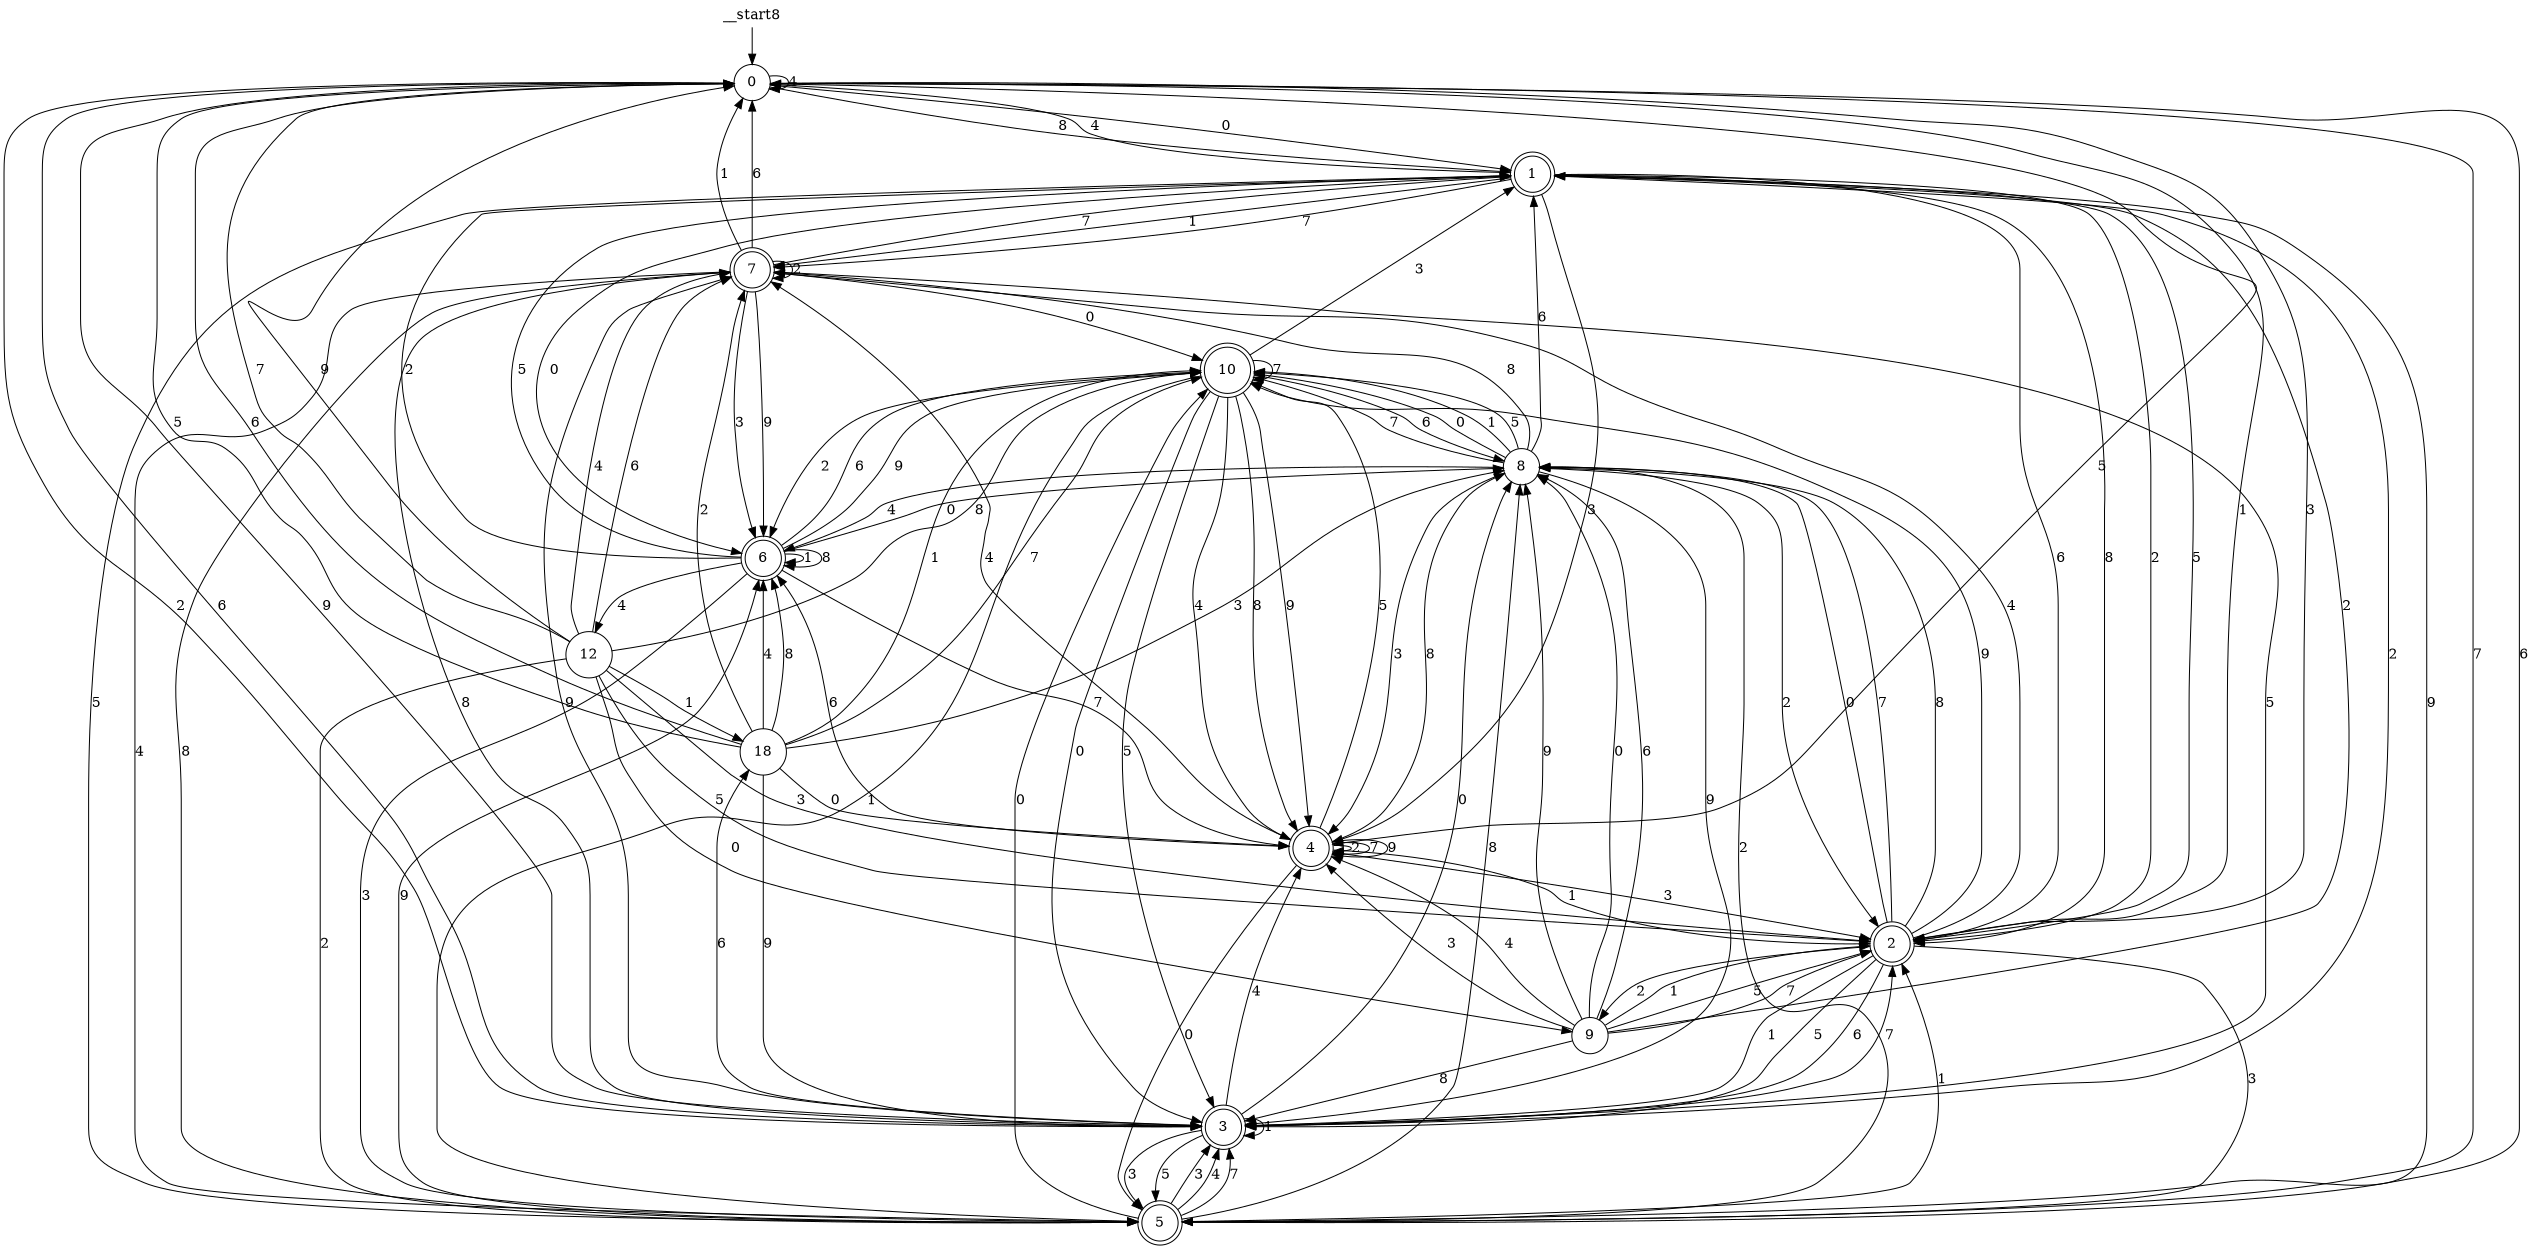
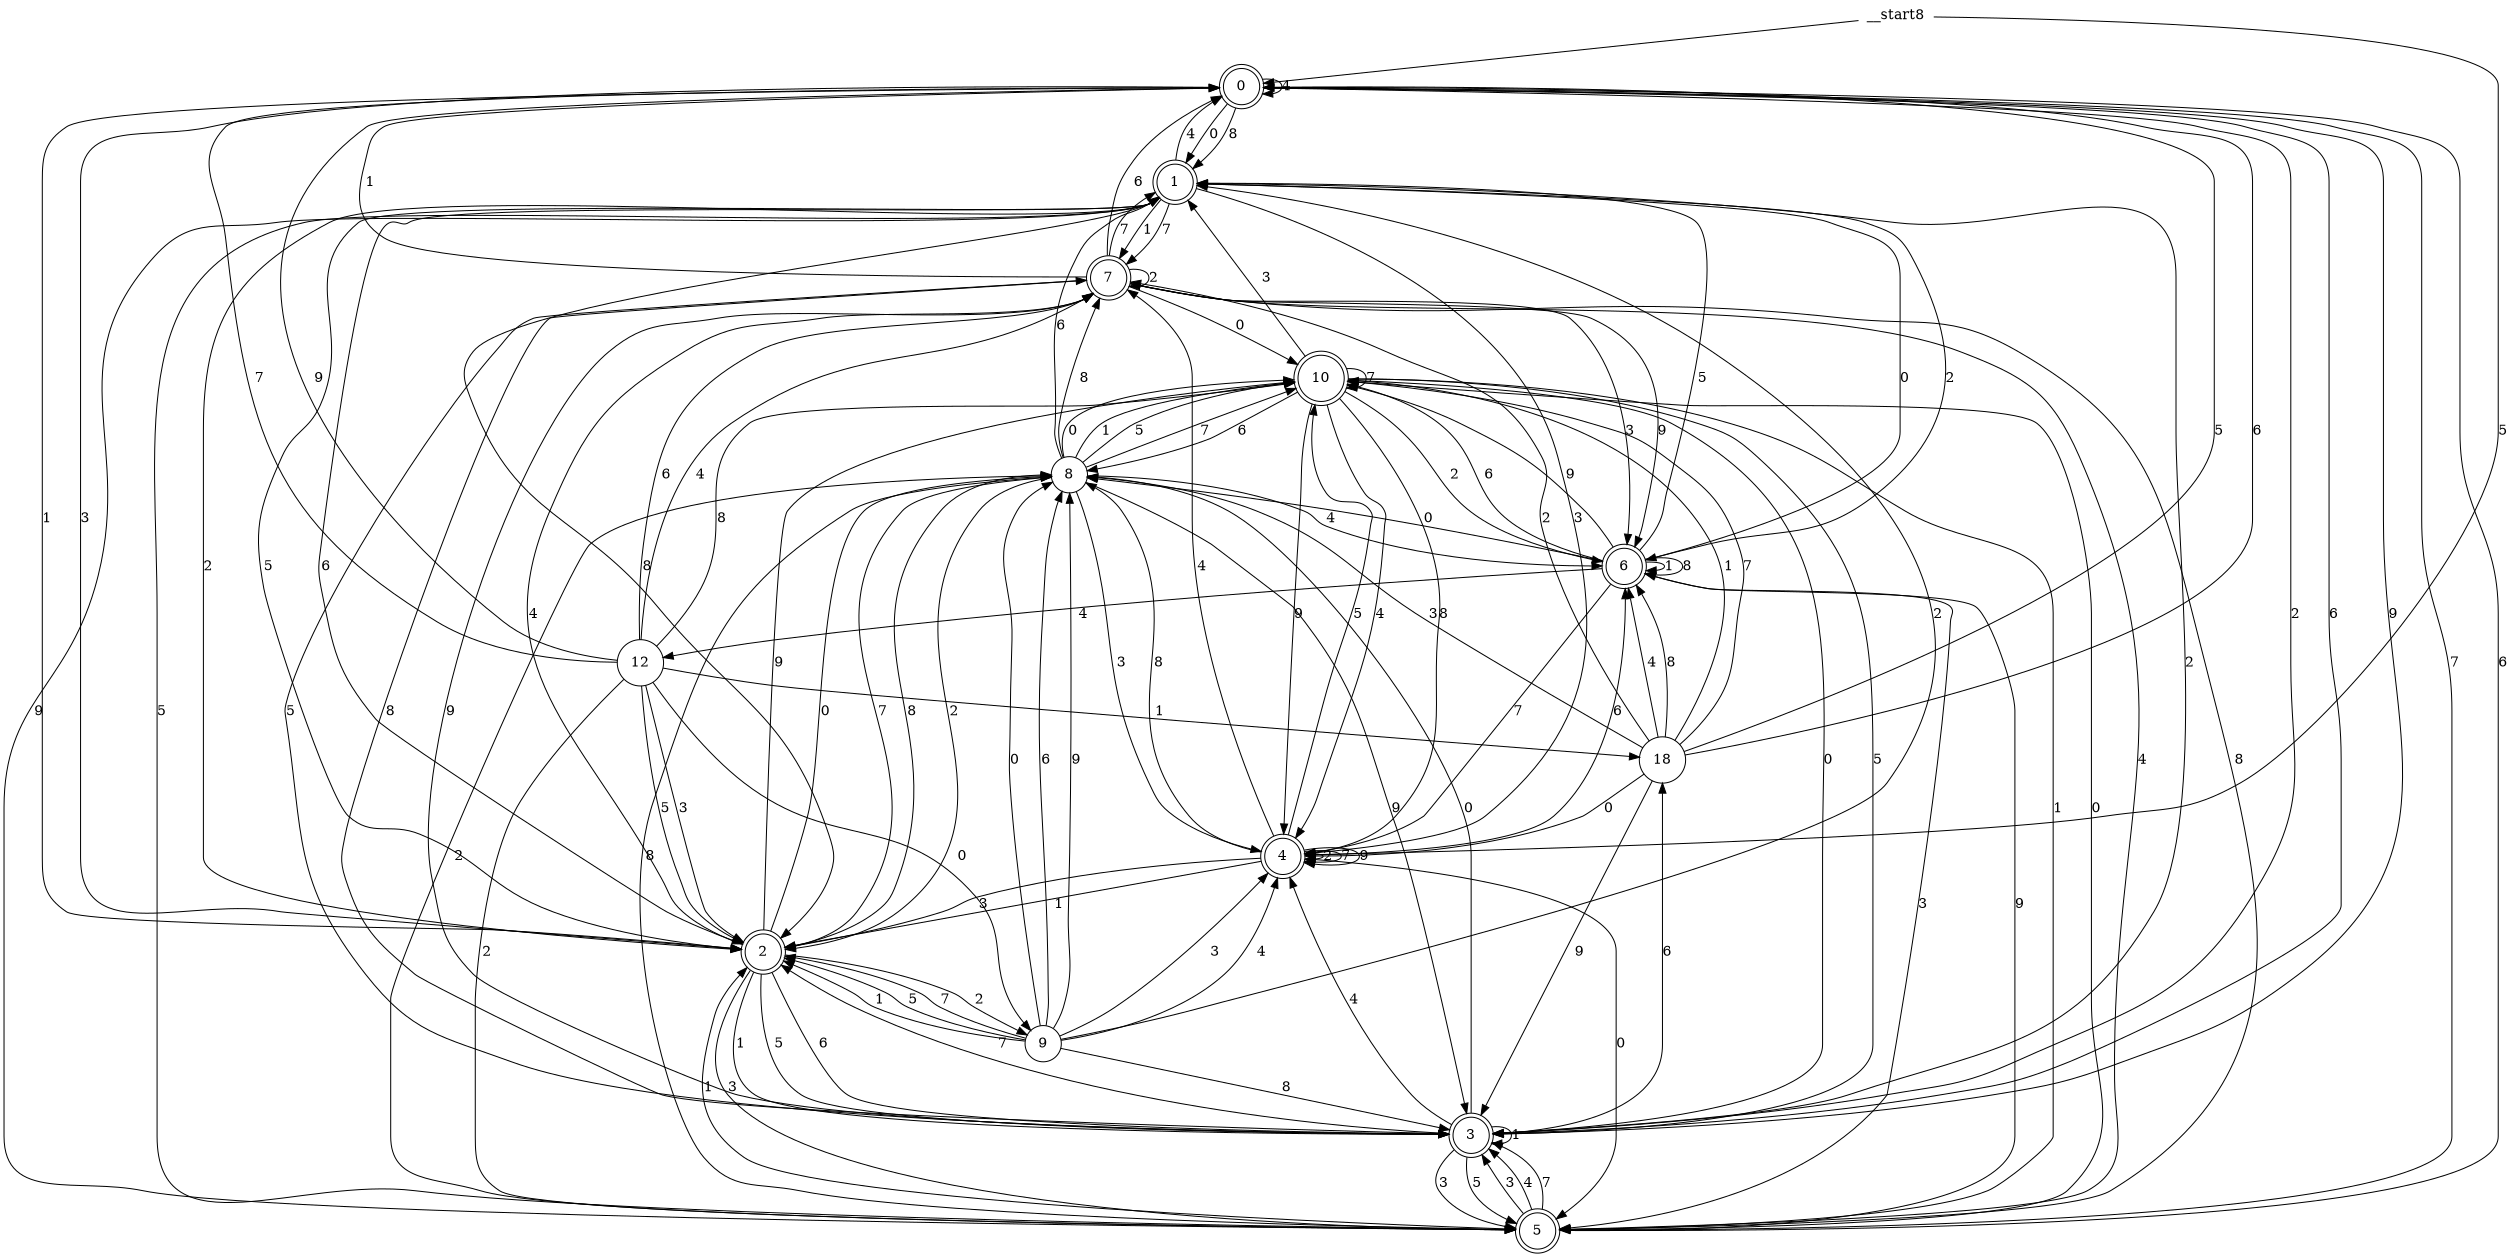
(752, 83) -> (1242, 87)
(2087, 194) -> (2360, 676)
